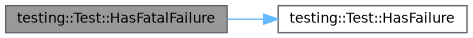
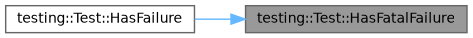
(245, 19) -> (213, 19)
